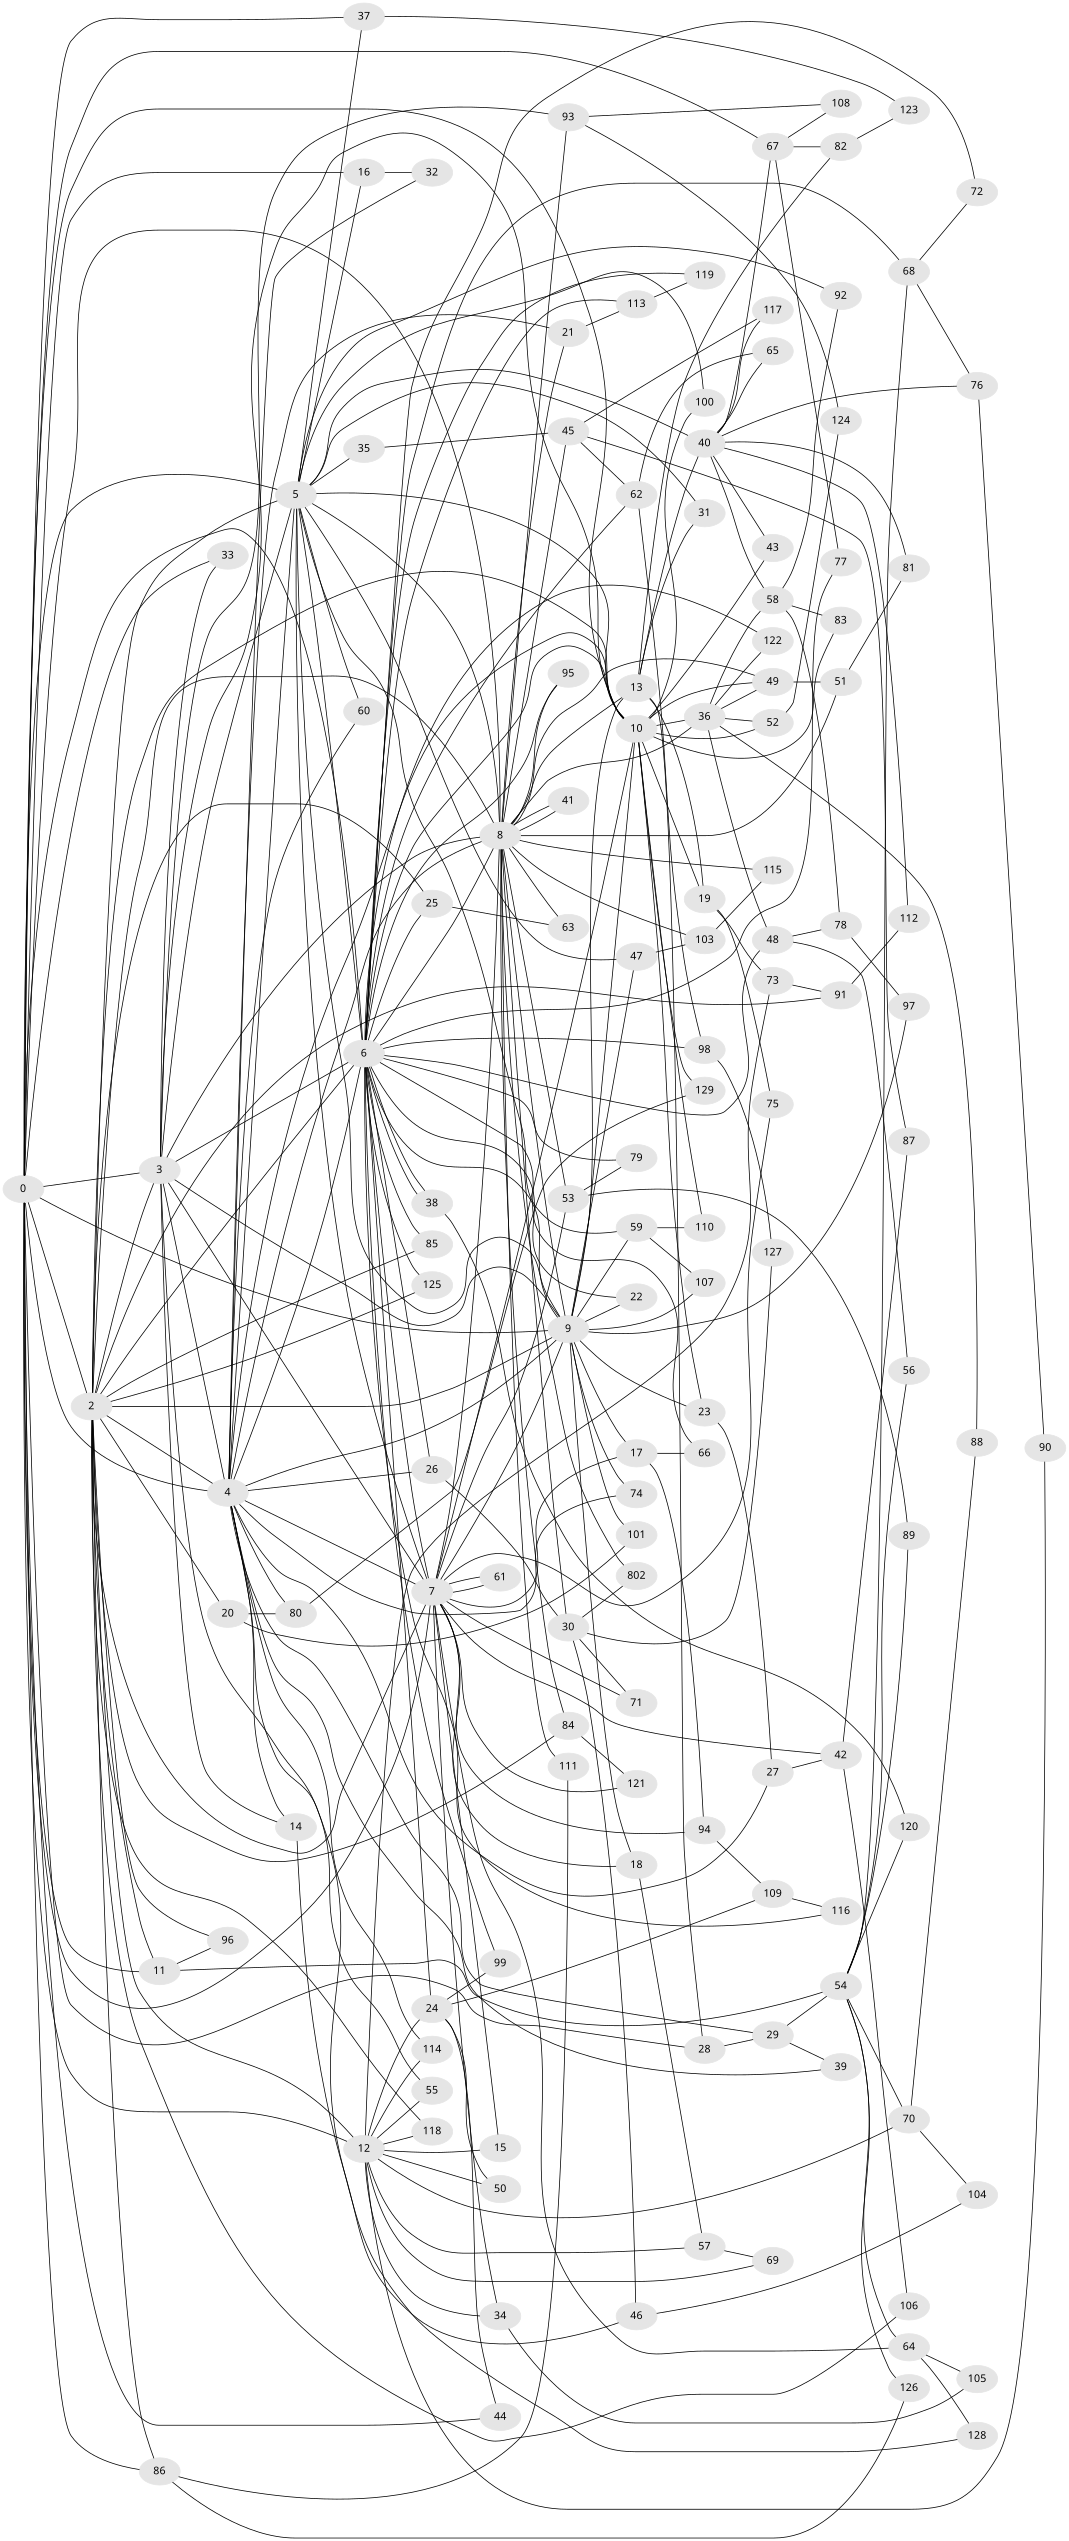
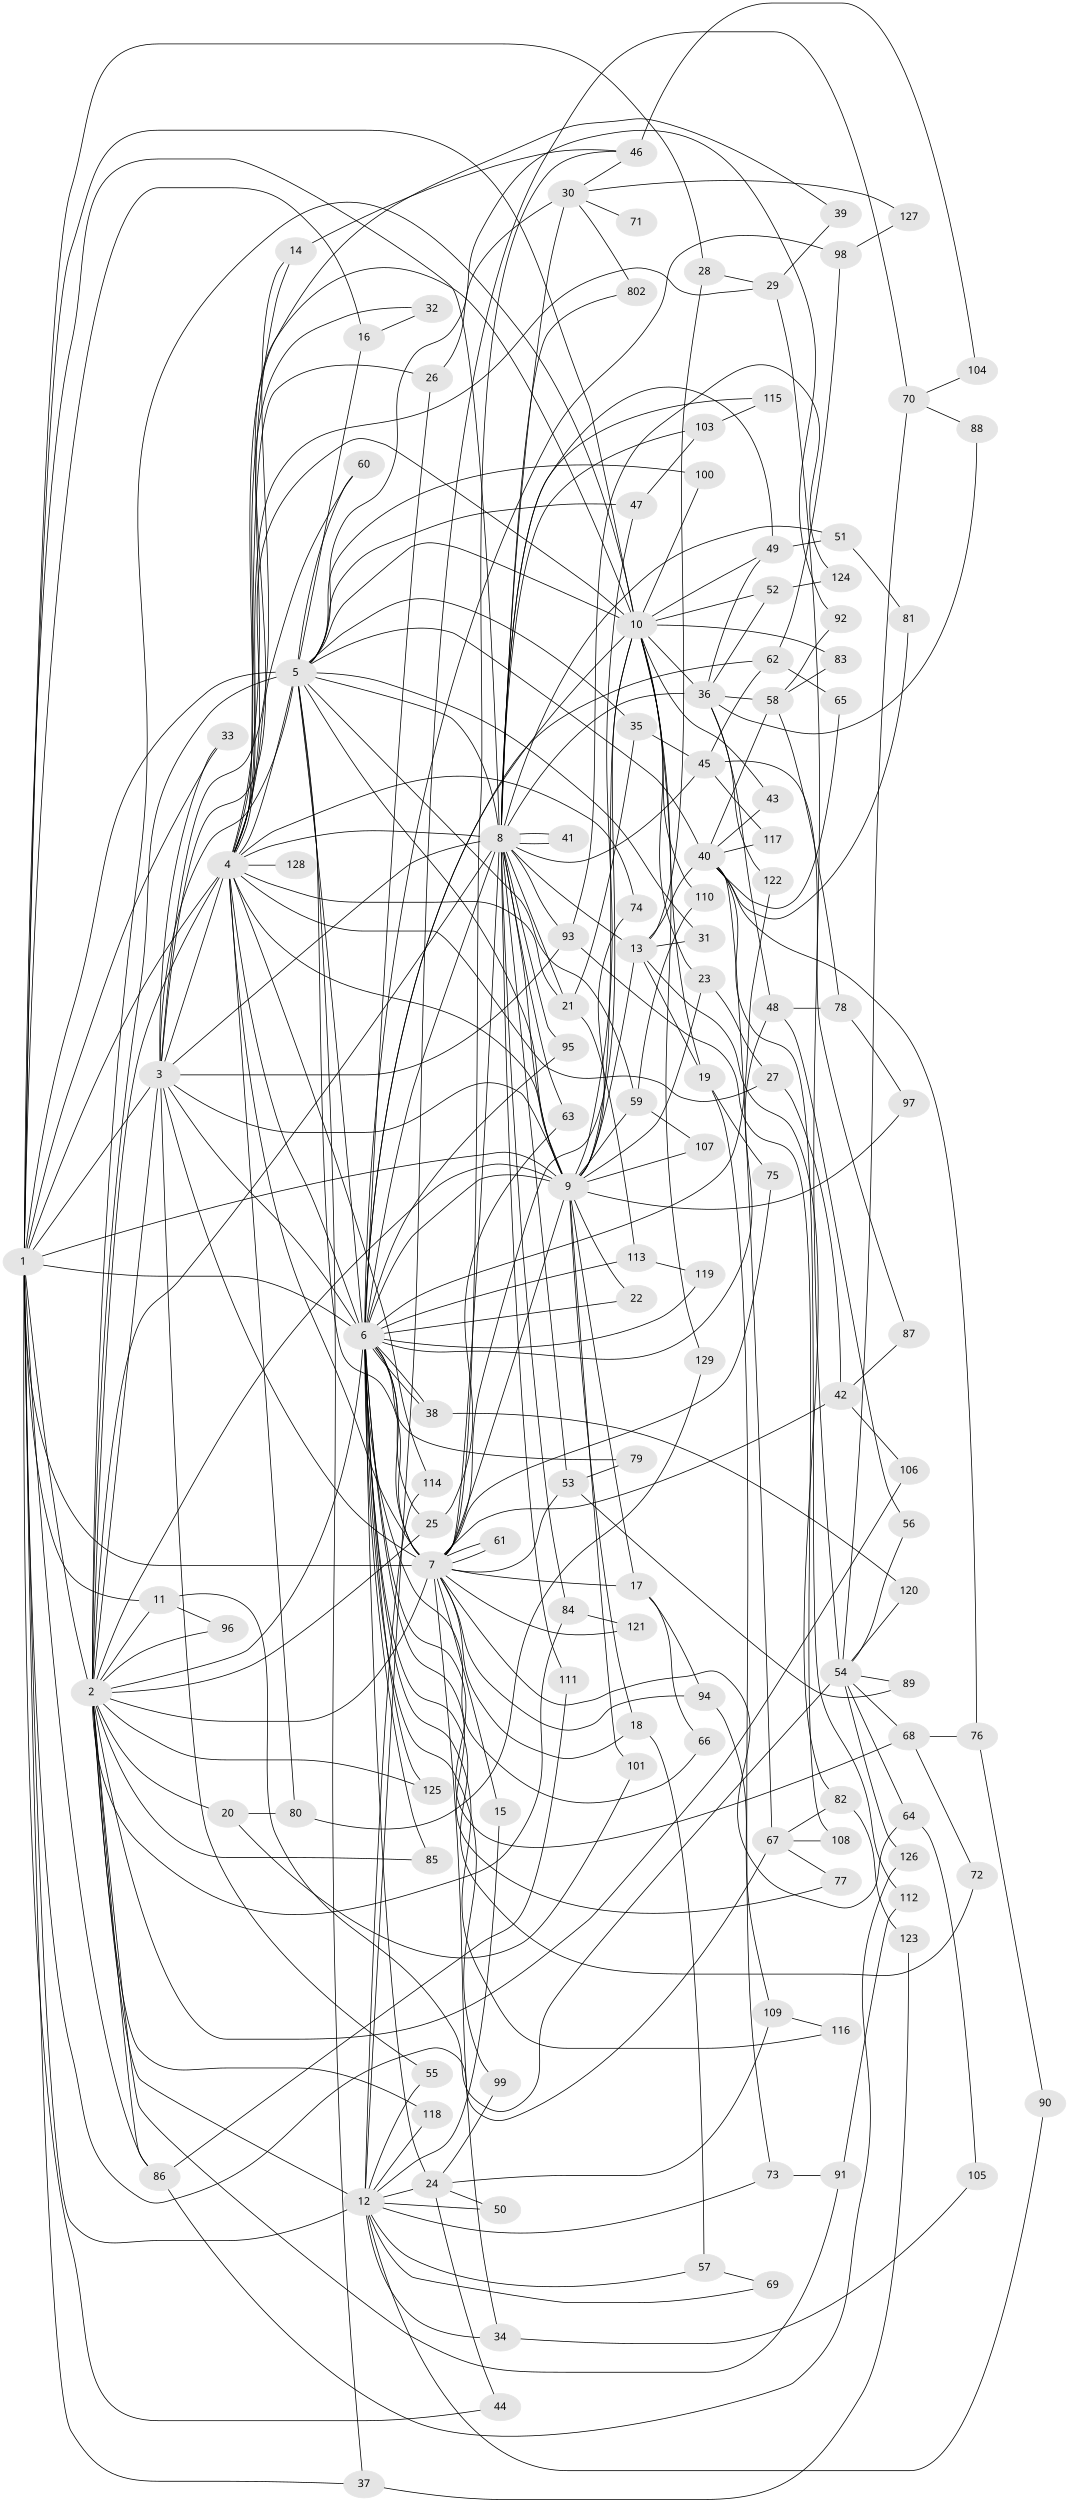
none -> (605, 894)
(23, 1189) -> (23, 1262)
(523, 1646) -> (481, 787)
(946, 2390) -> none
